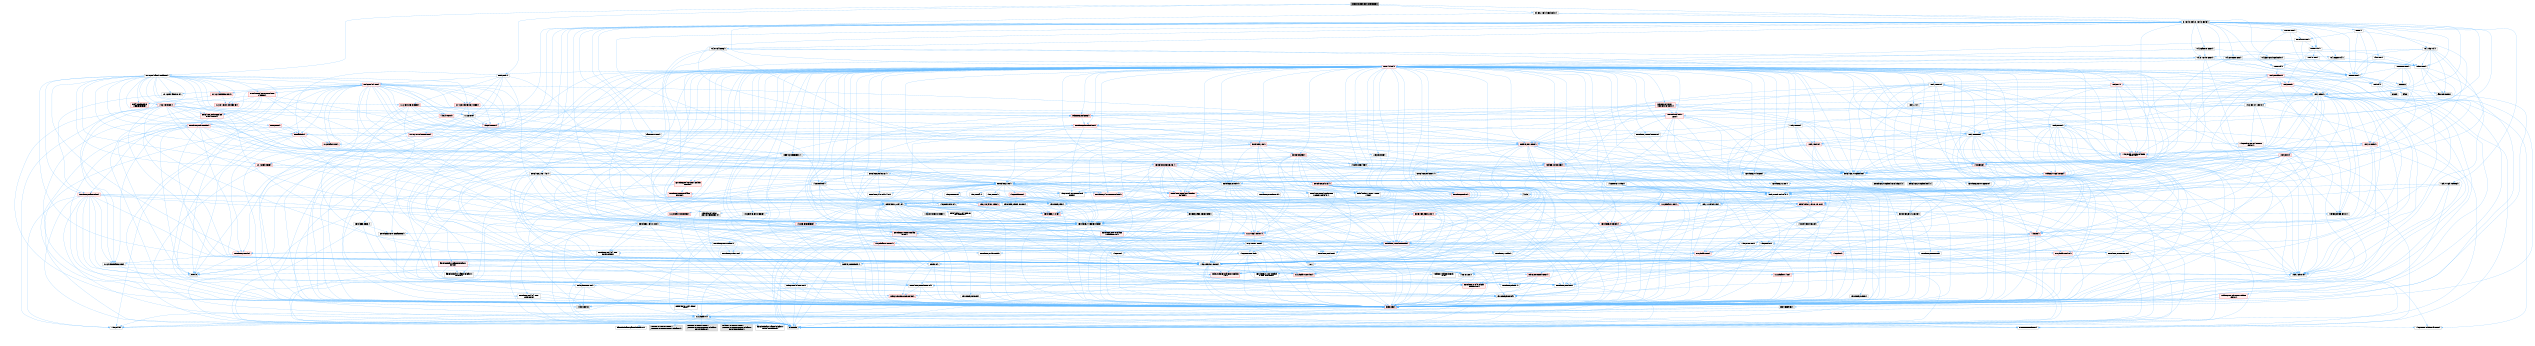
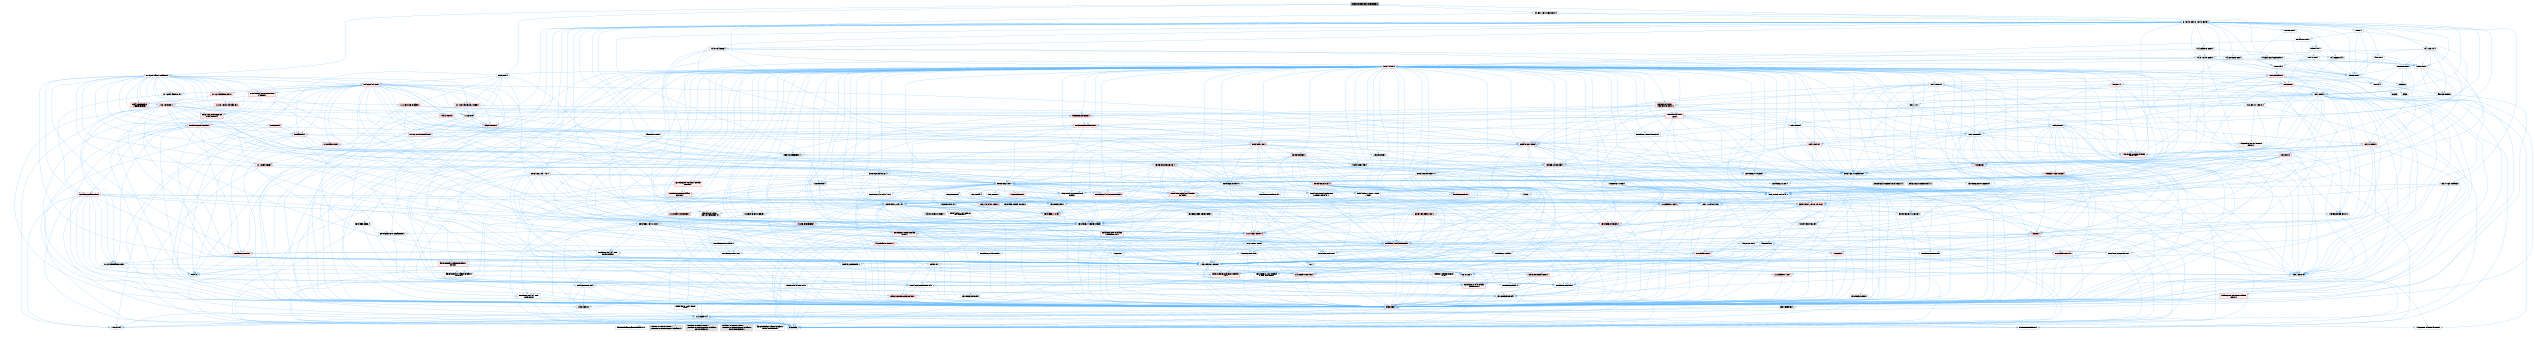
(305, 132) -> (314, 139)
